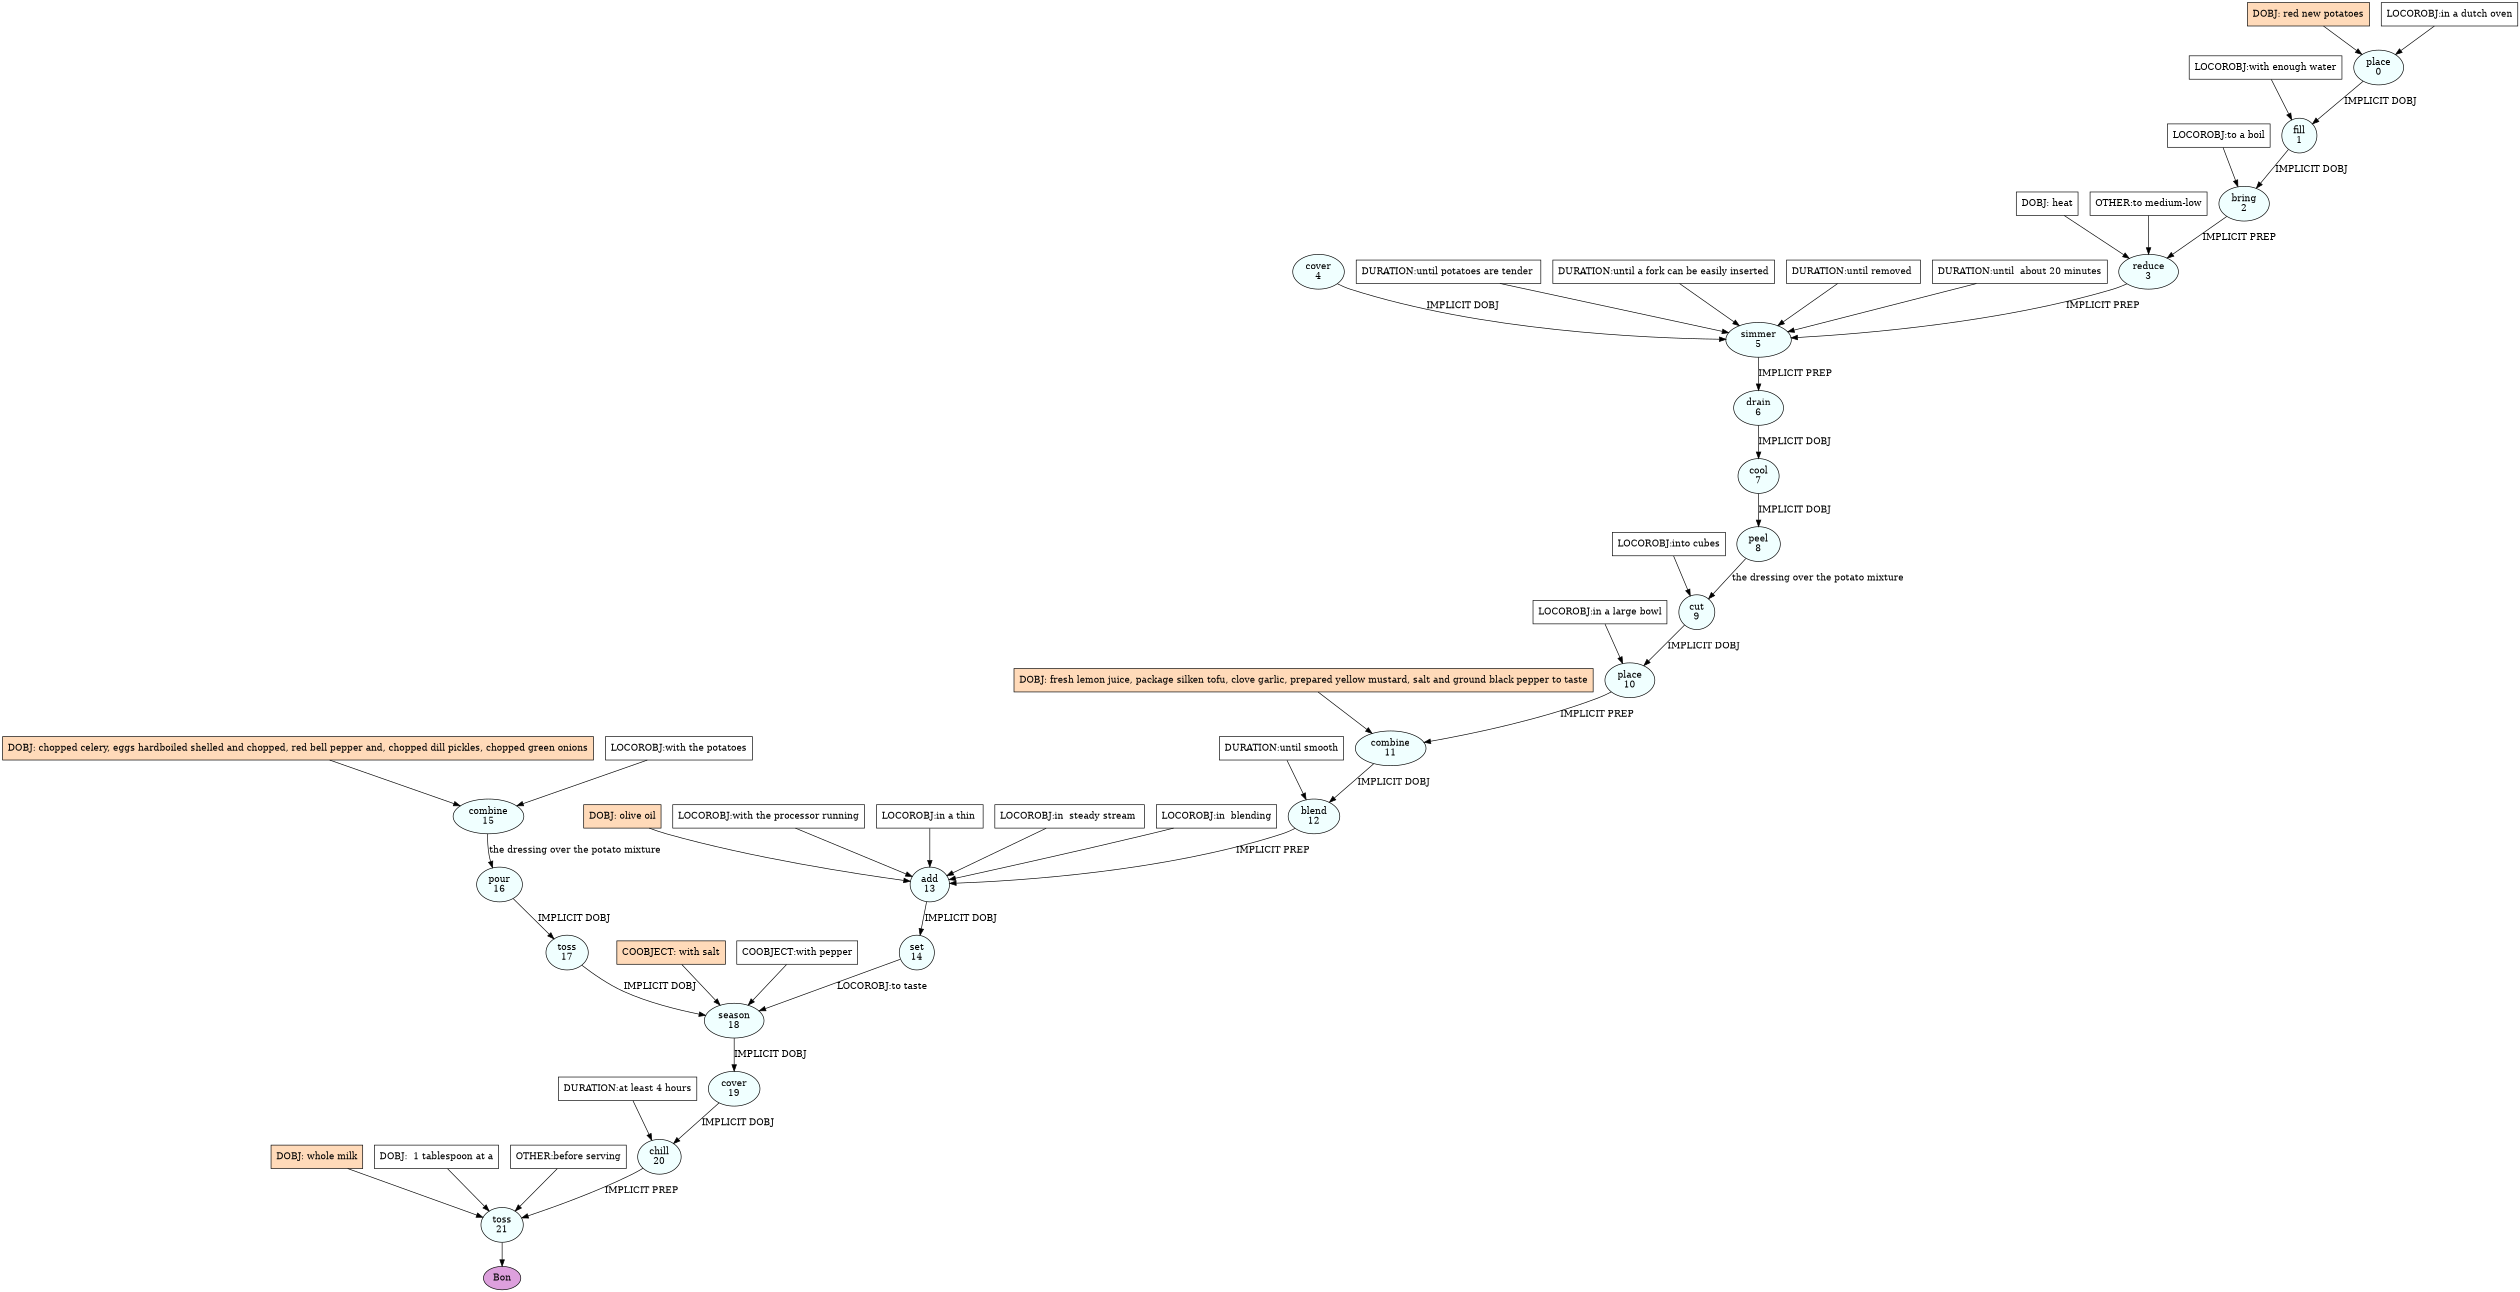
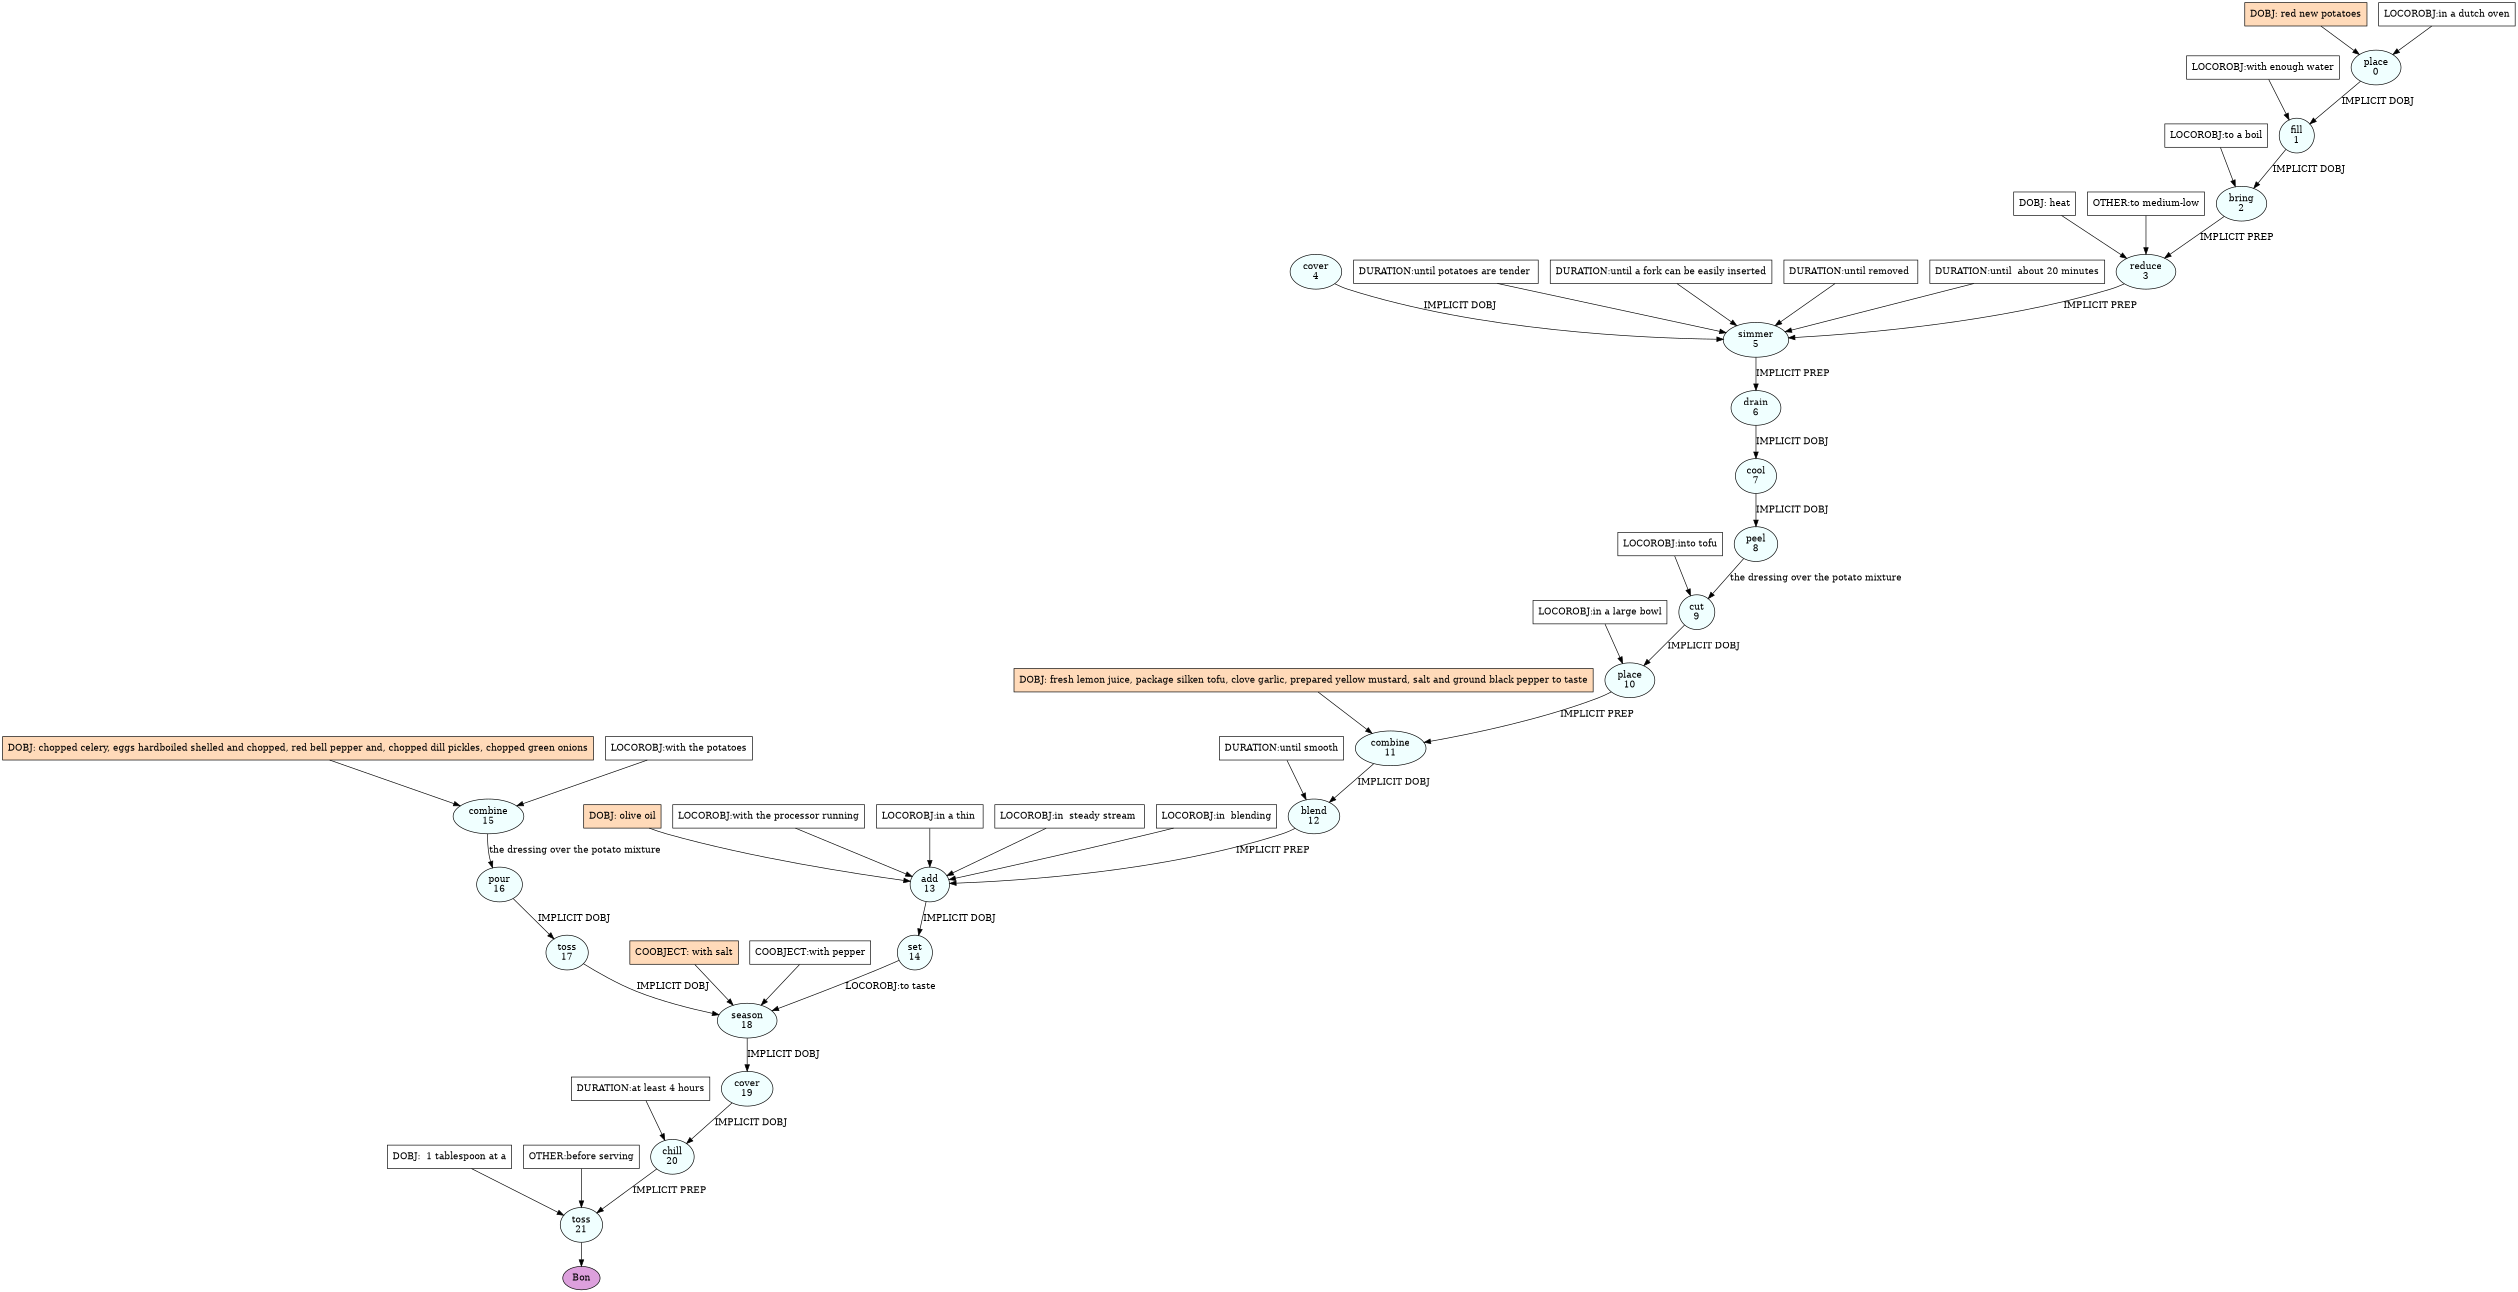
(1669, 544) -> (1670, 544)
(317, 1157) -> none
